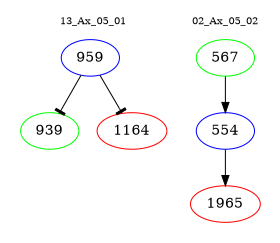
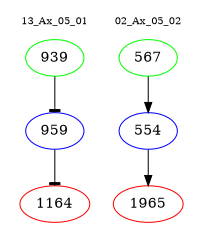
(71, 92) -> (55, 92)
